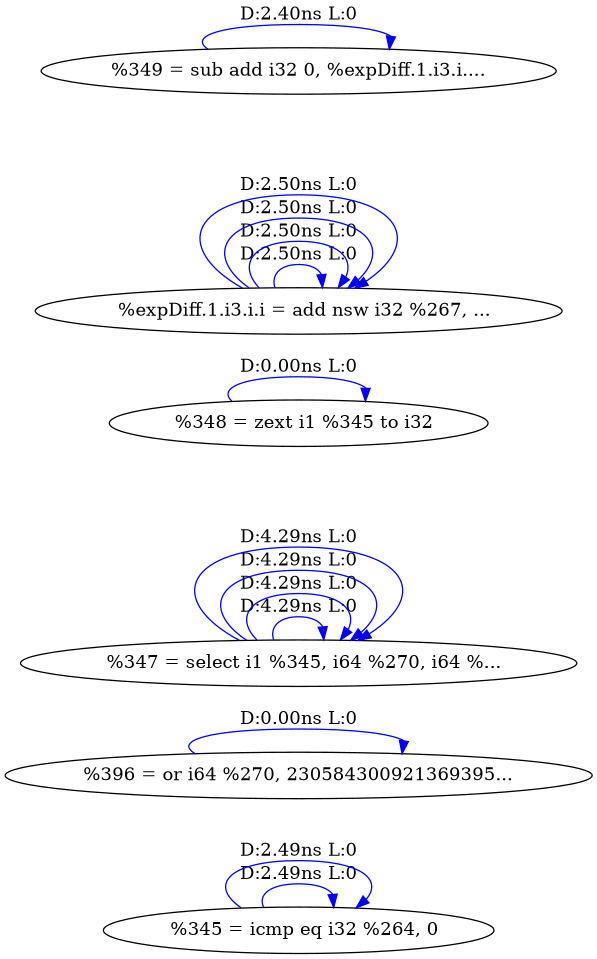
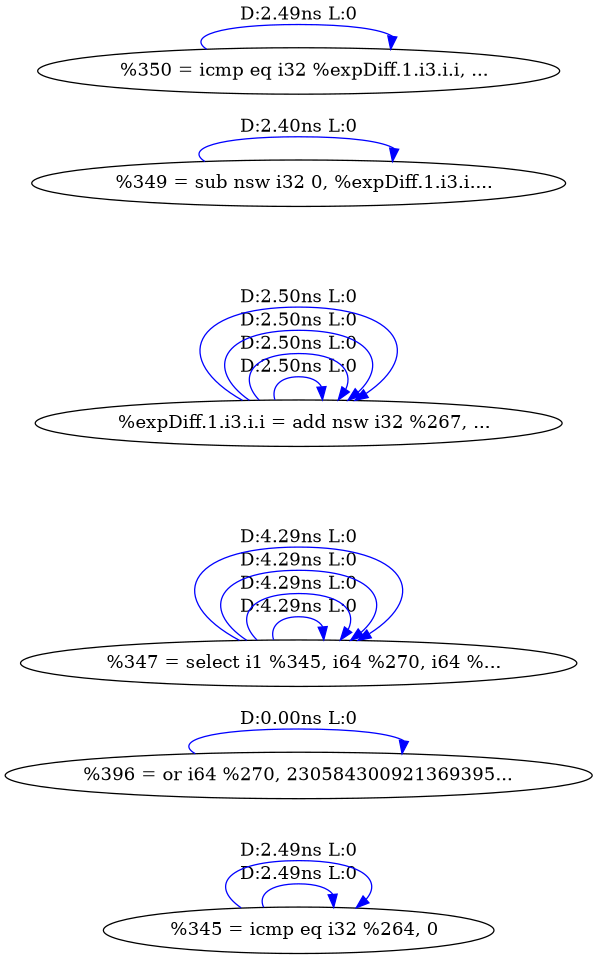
none -> (299, 71)
(299, 71) -> (299, 183)
(299, 423) -> none
